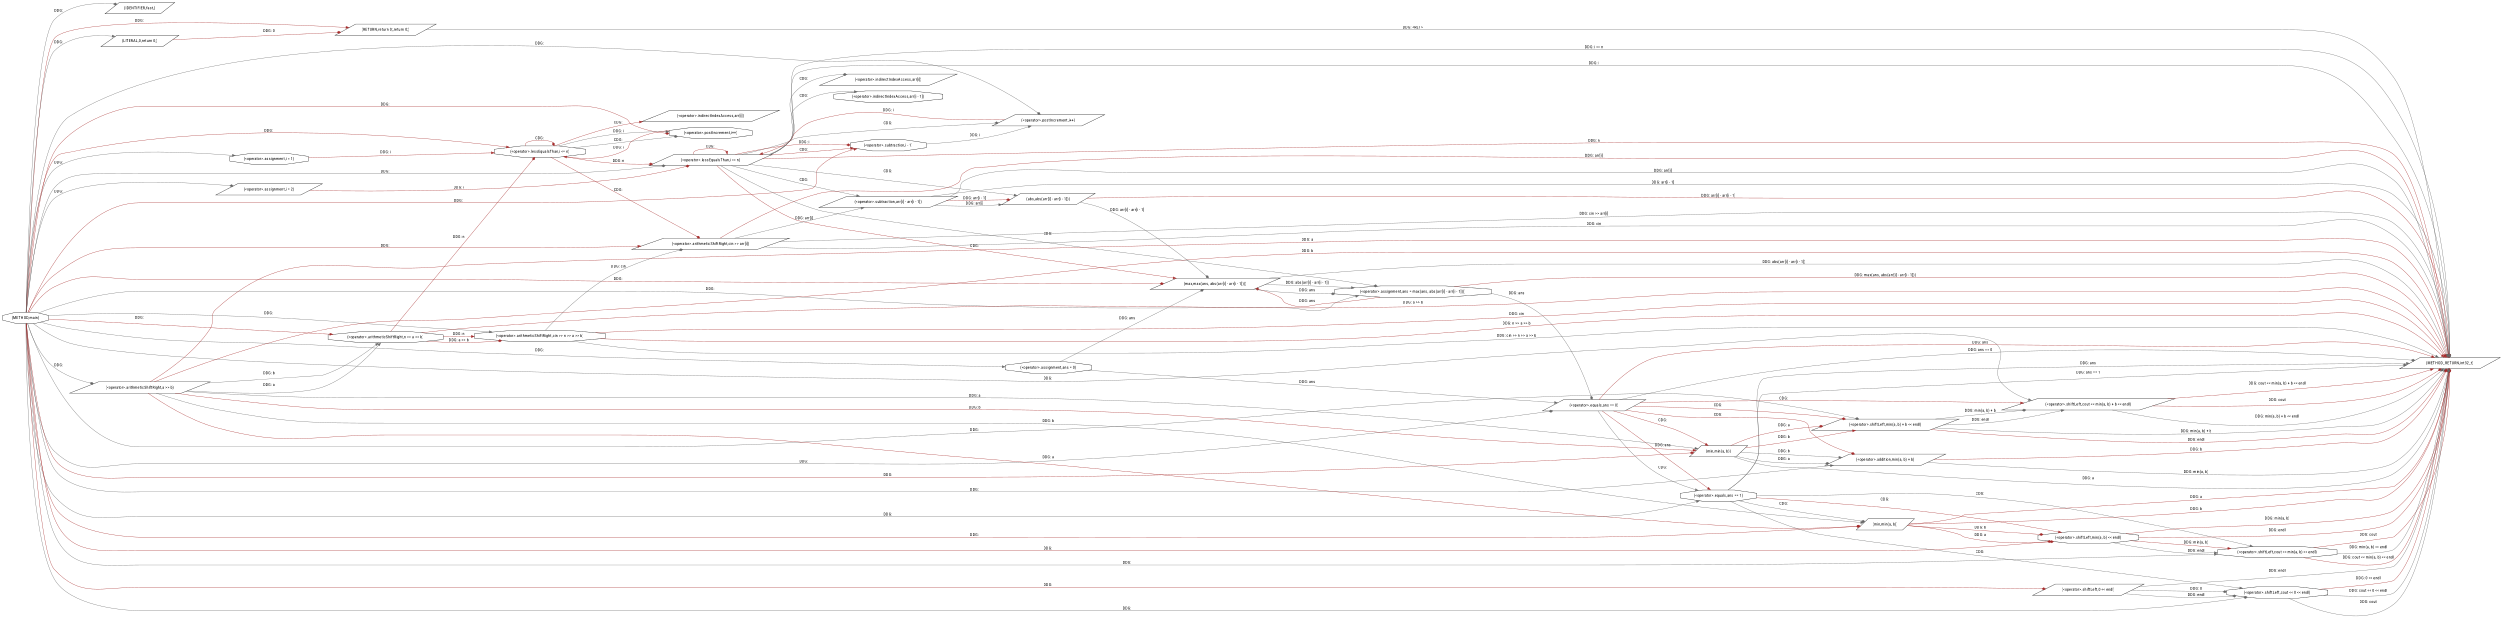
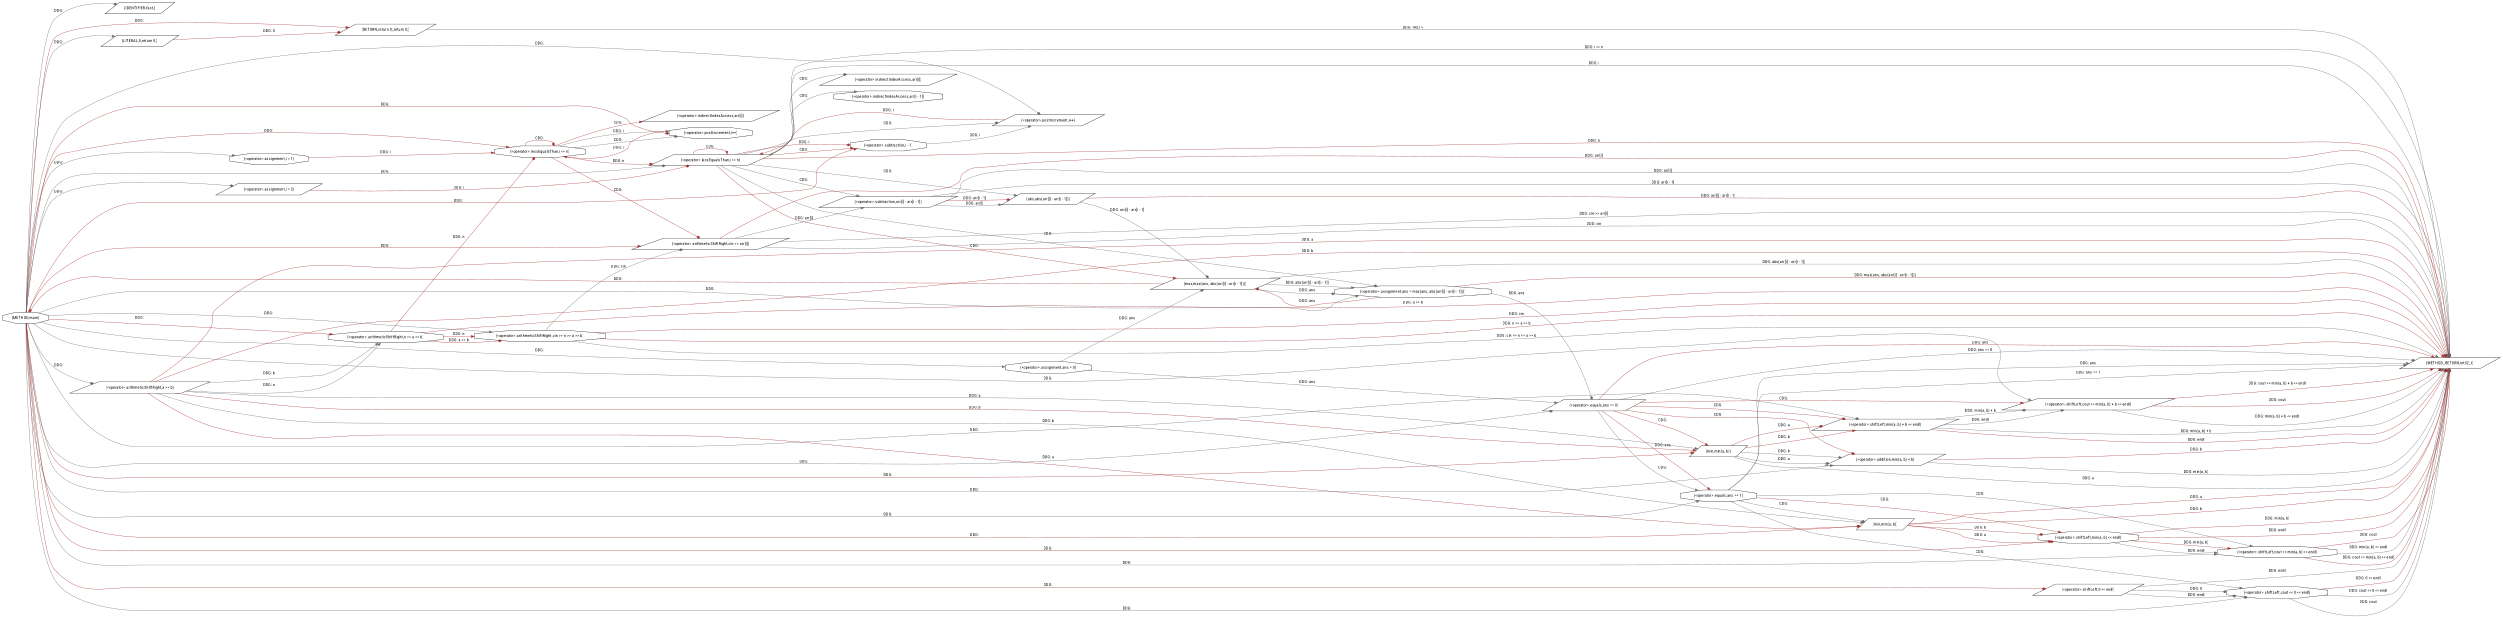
(588, 281) -> (592, 281)
